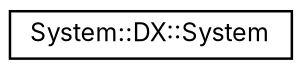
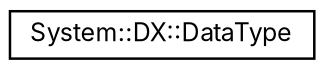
(151, 35) -> (162, 35)
